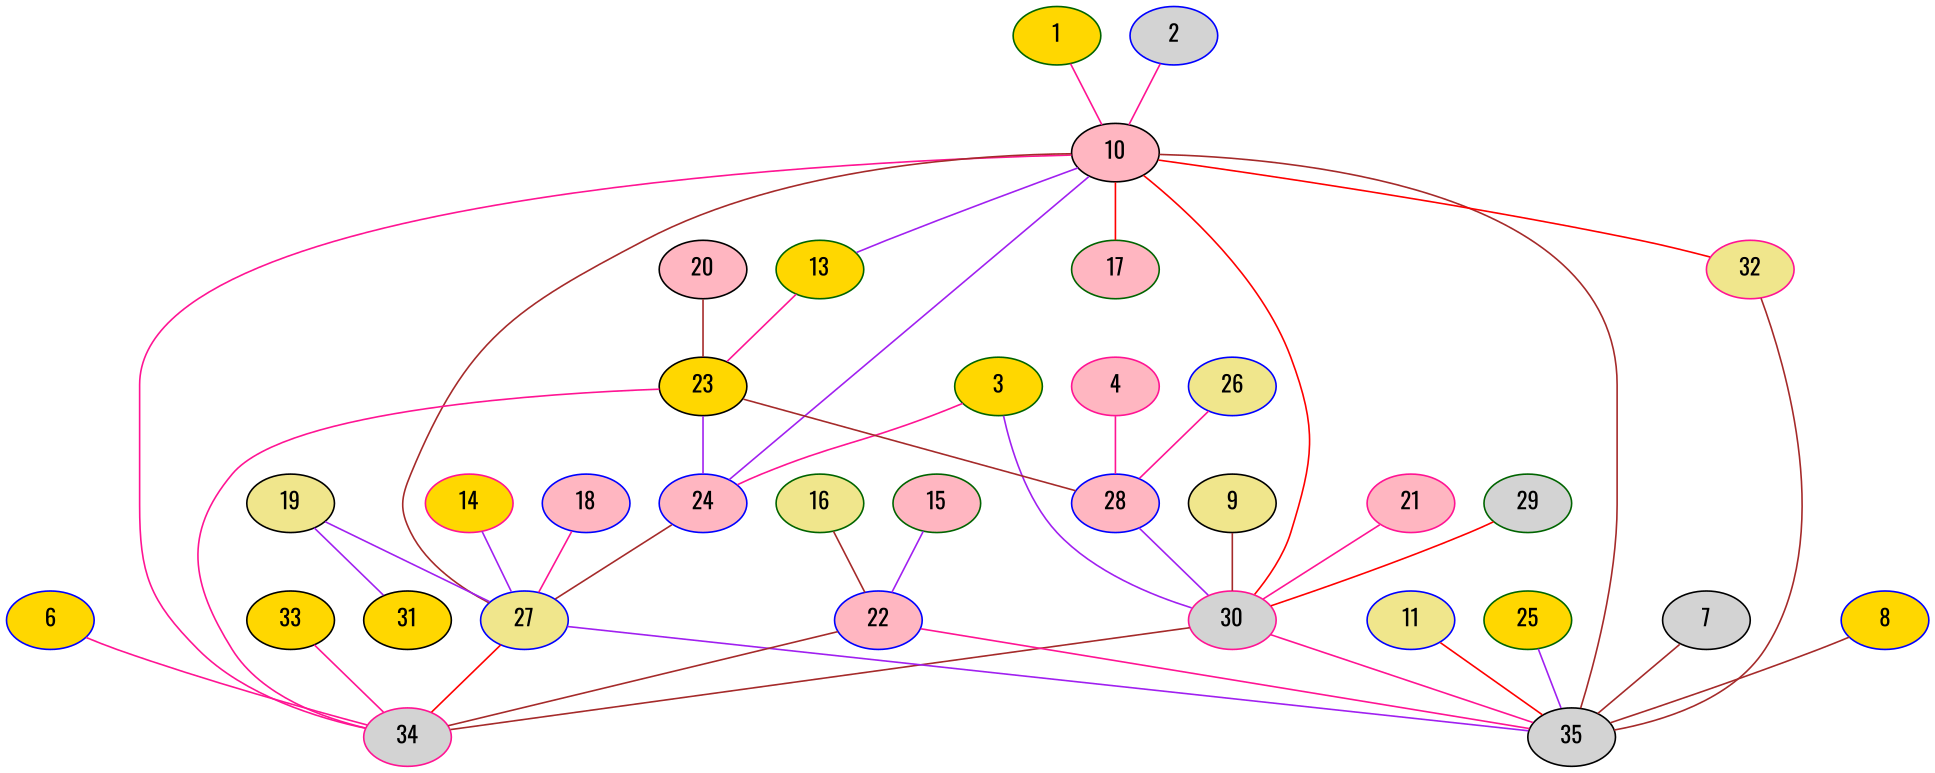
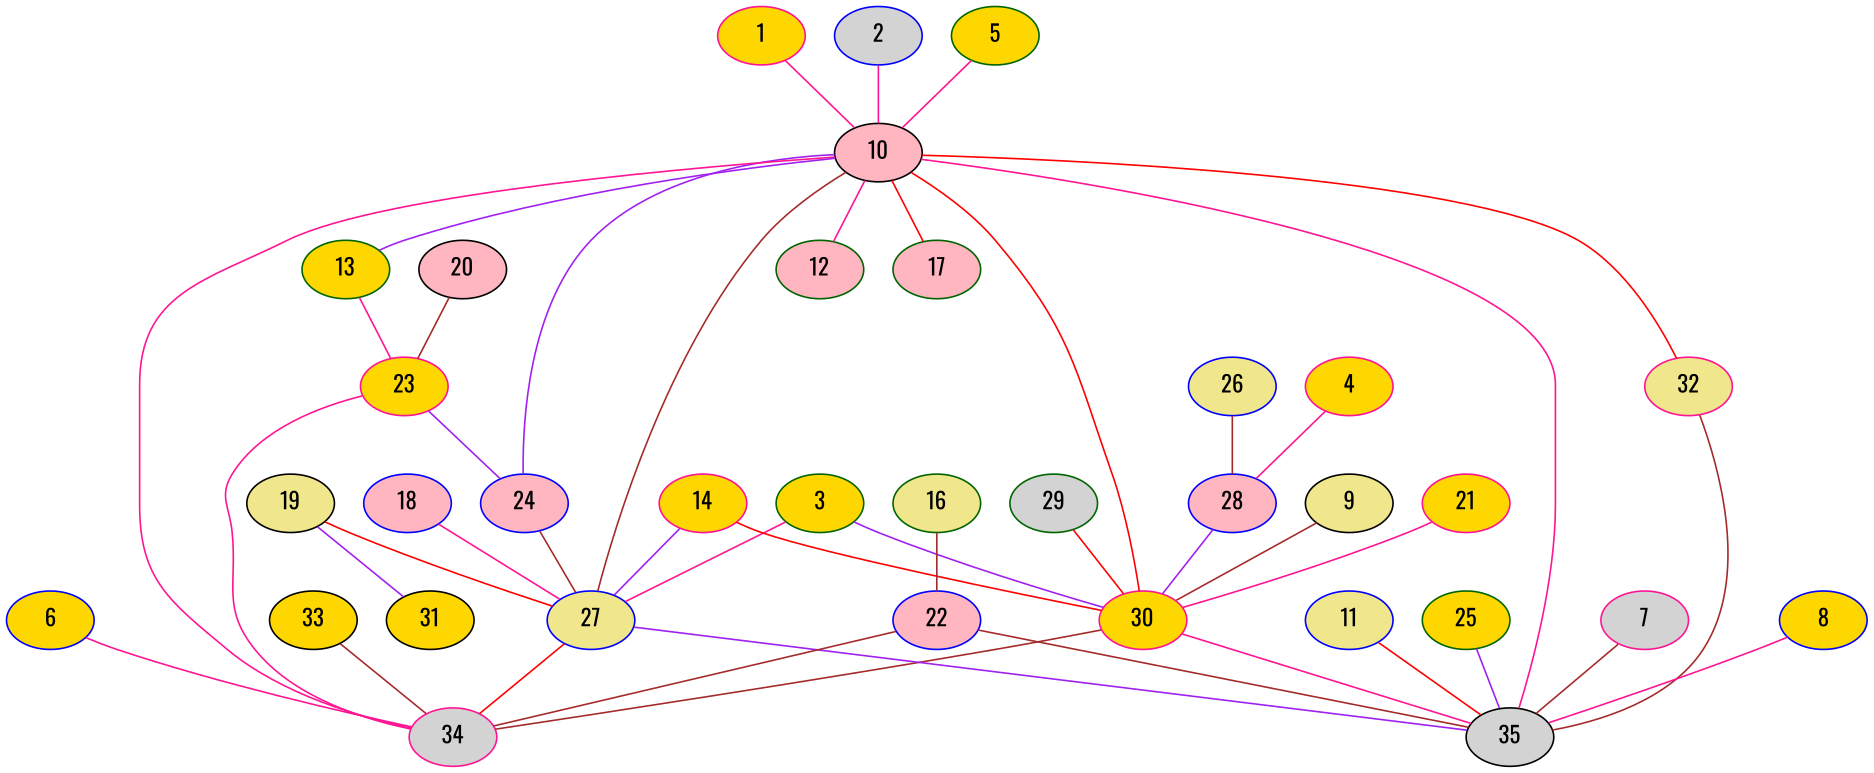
none -> (995, 36)
(1057, 36) -> (761, 36)
none -> (820, 270)
(1574, 279) -> (1420, 271)
(703, 386) -> (404, 386)
(1115, 386) -> (1349, 386)
(850, 443) -> (706, 562)
(909, 445) -> none
(1174, 445) -> (1232, 445)
(937, 503) -> none
(1411, 503) -> (1466, 503)
(407, 562) -> (438, 567)
none -> (918, 572)
(1232, 620) -> (1143, 620)
(1706, 620) -> (1645, 620)
(1760, 671) -> (1699, 671)
(349, 678) -> (383, 679)
(1225, 679) -> (1223, 679)
